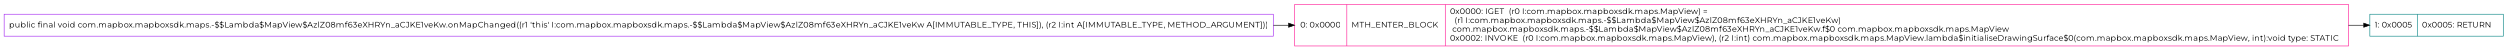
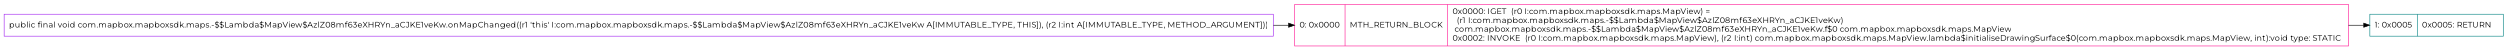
(1395, 25) -> (1396, 25)
